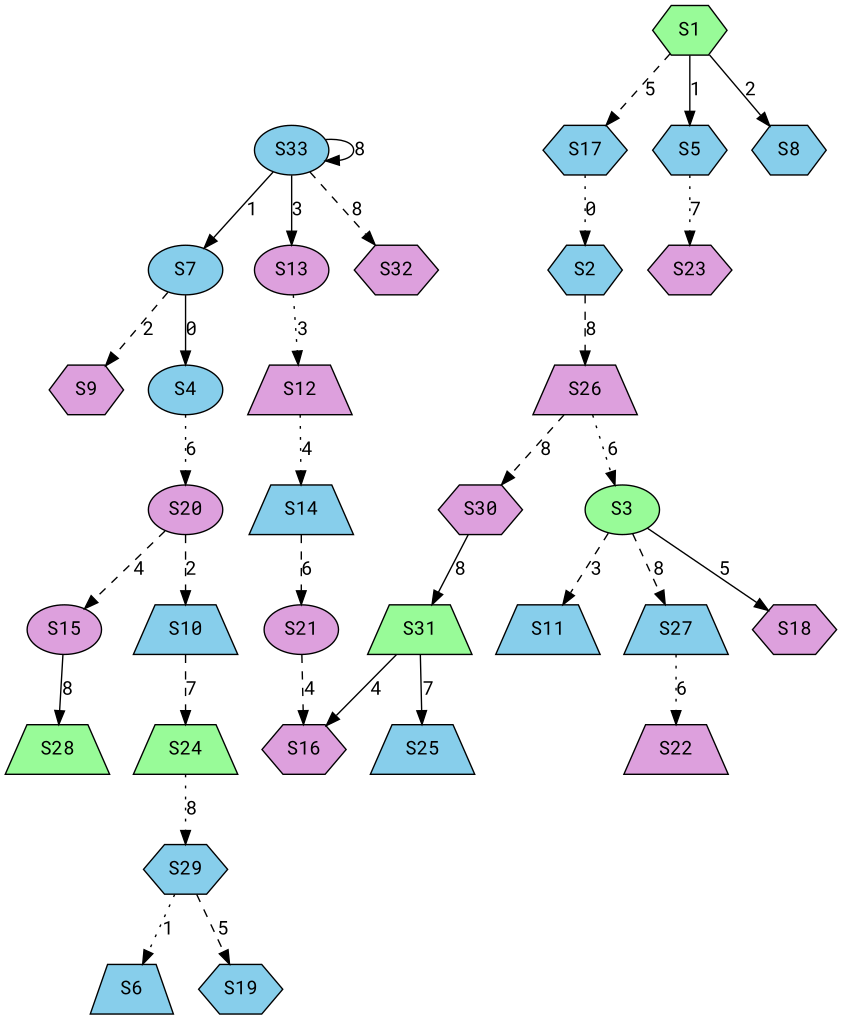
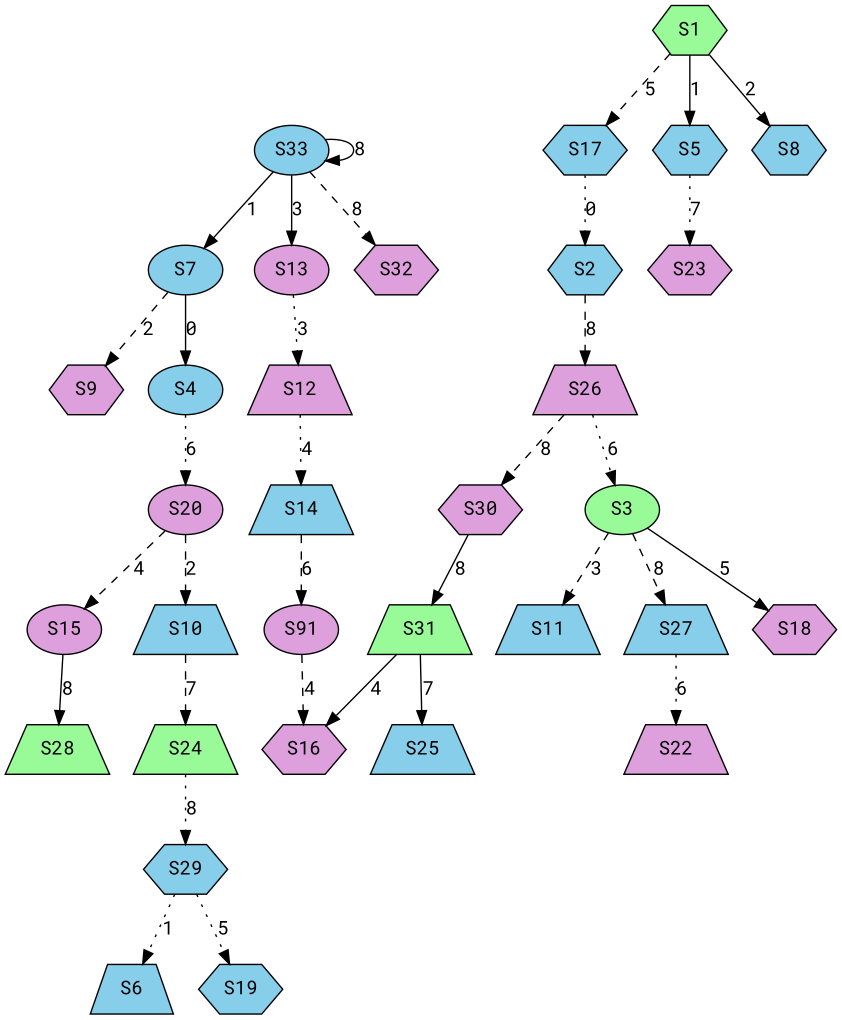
(301, 630) -> (301, 630)
(210, 923) -> (210, 923)
